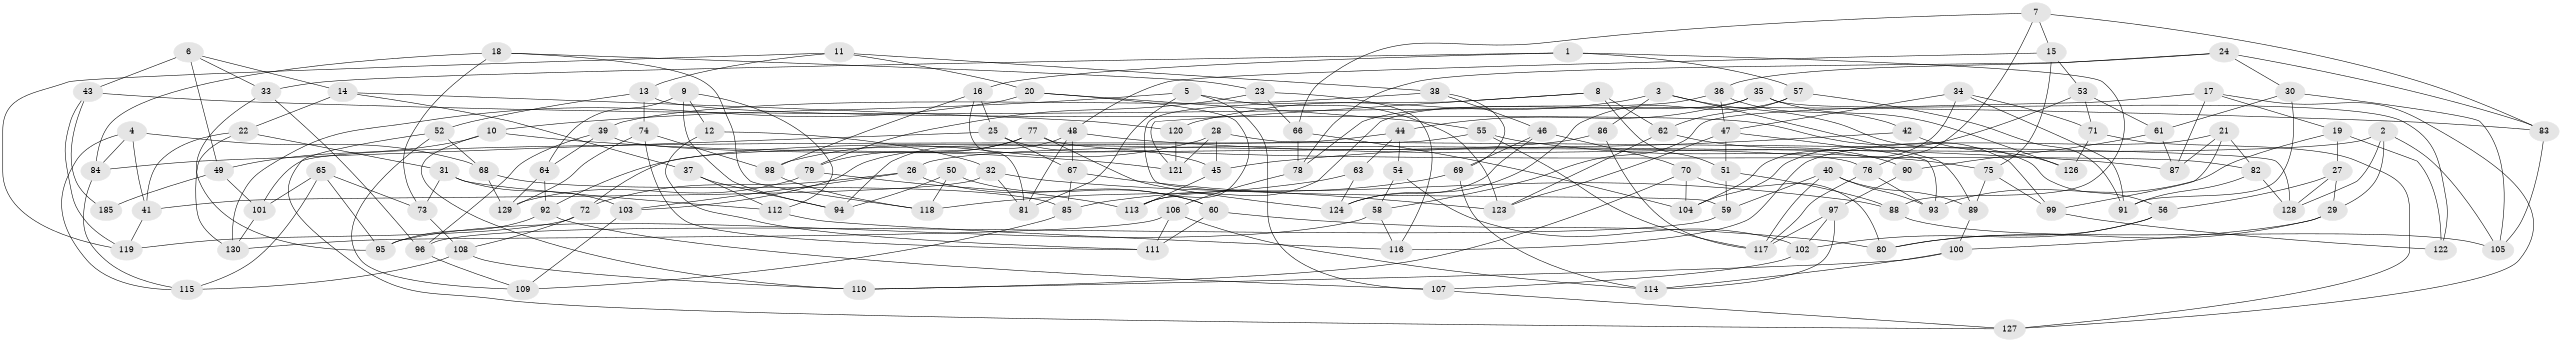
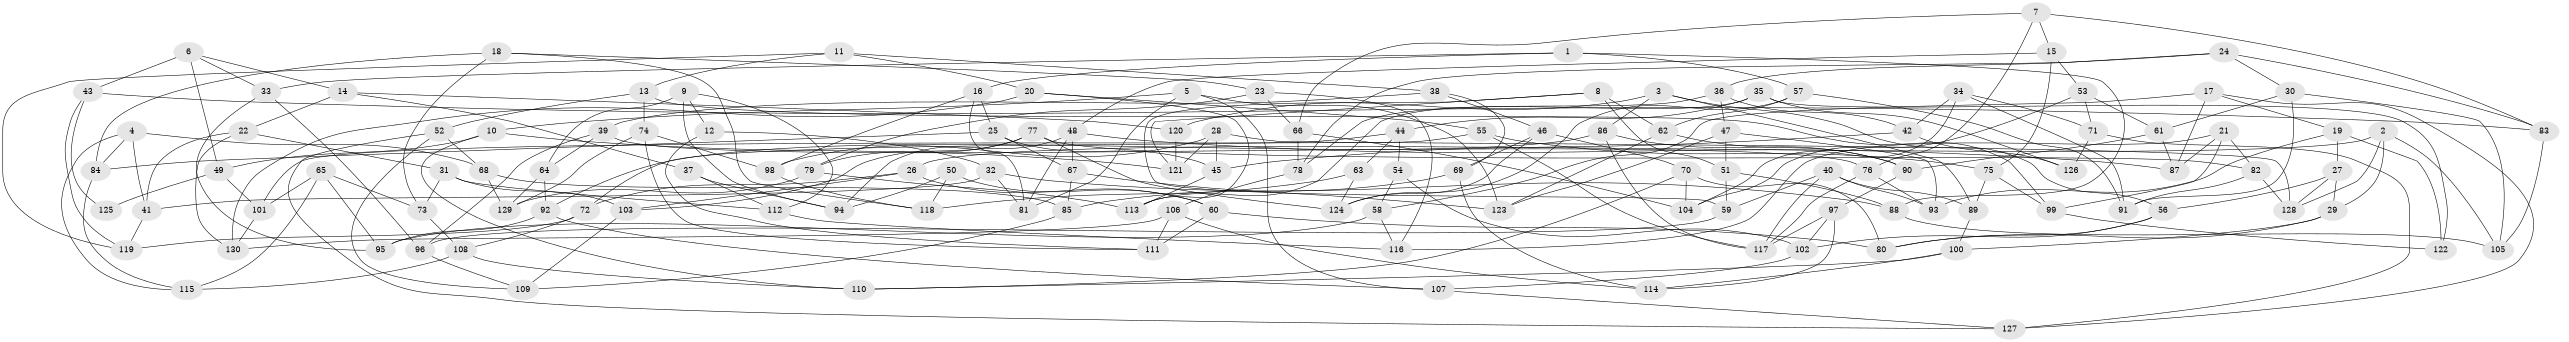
(1796, 119) -> (1927, 116)
none -> (1757, 147)
(106, 211) -> (106, 211)
